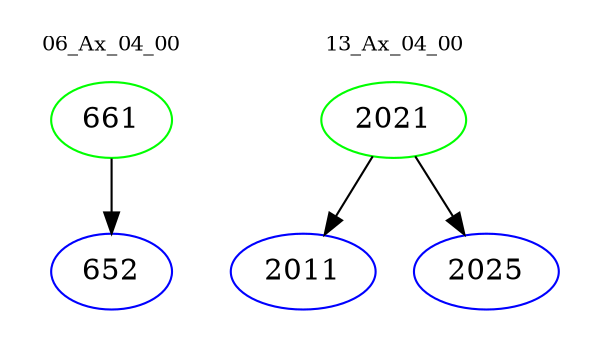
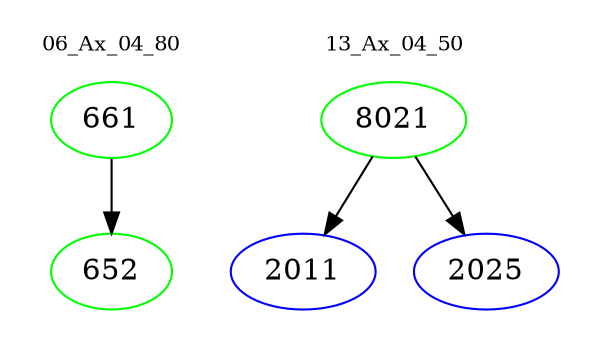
(112, 45) -> (112, 45)
(395, 45) -> (395, 45)
(394, 120) -> (394, 120)
(112, 272) -> (112, 272)
